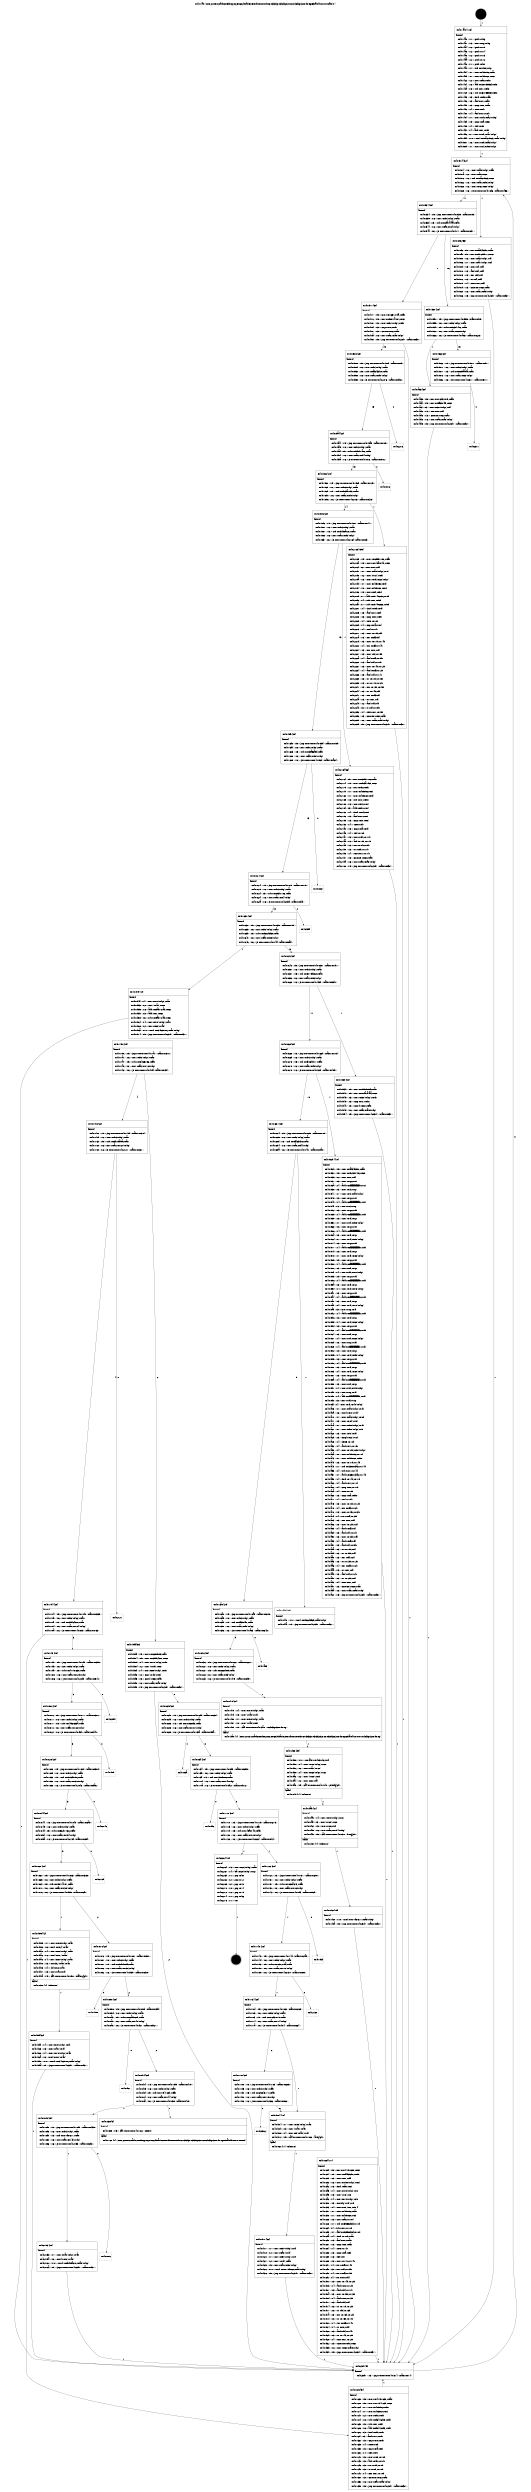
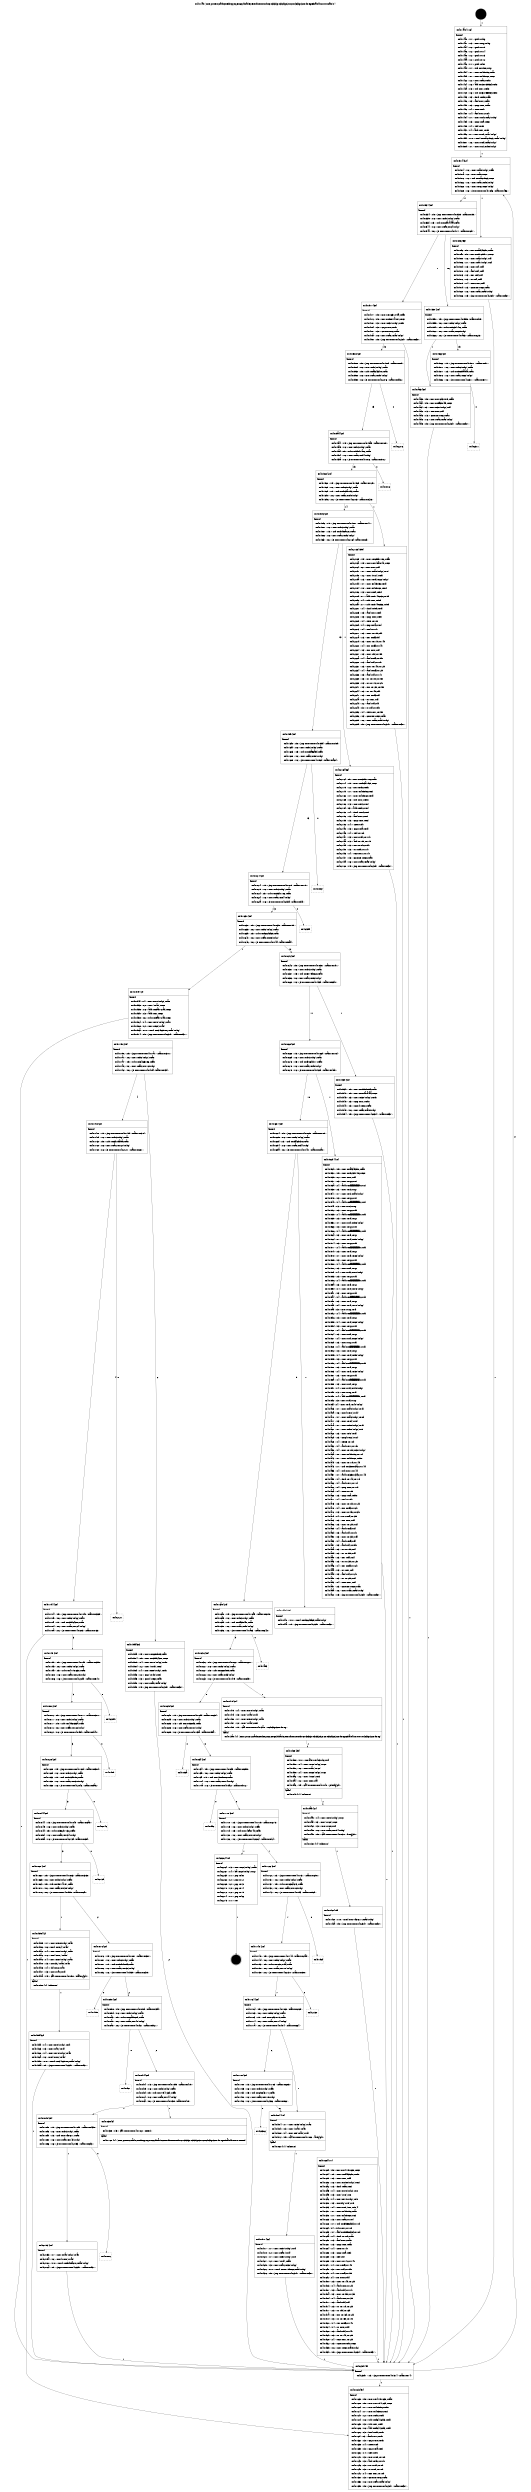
(174, 1696) -> (207, 1692)
(383, 2384) -> (380, 2382)
